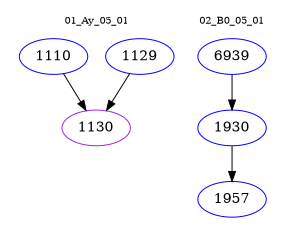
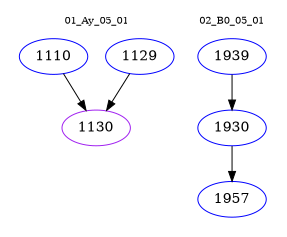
(232, 57) -> (232, 57)
